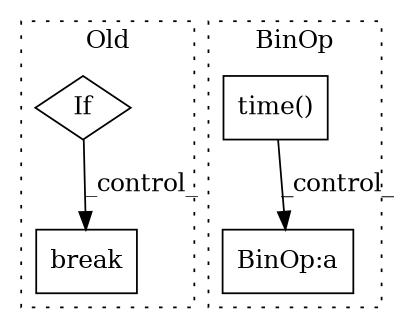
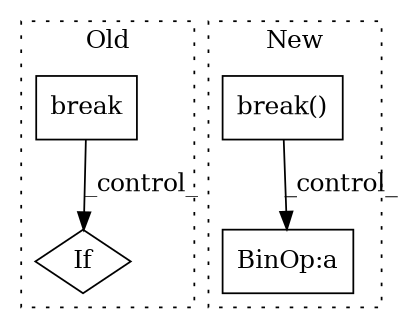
(295, 42) -> (295, 42)
(276, 108) -> (283, 108)
(85, 175) -> (85, 176)
